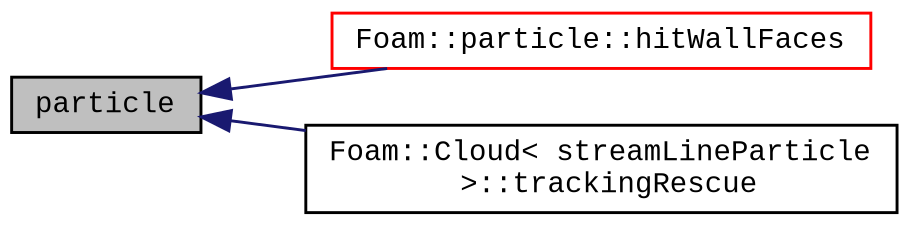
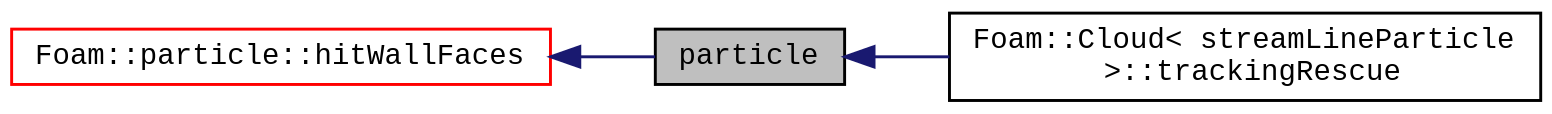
(309, 79) -> (618, 57)
